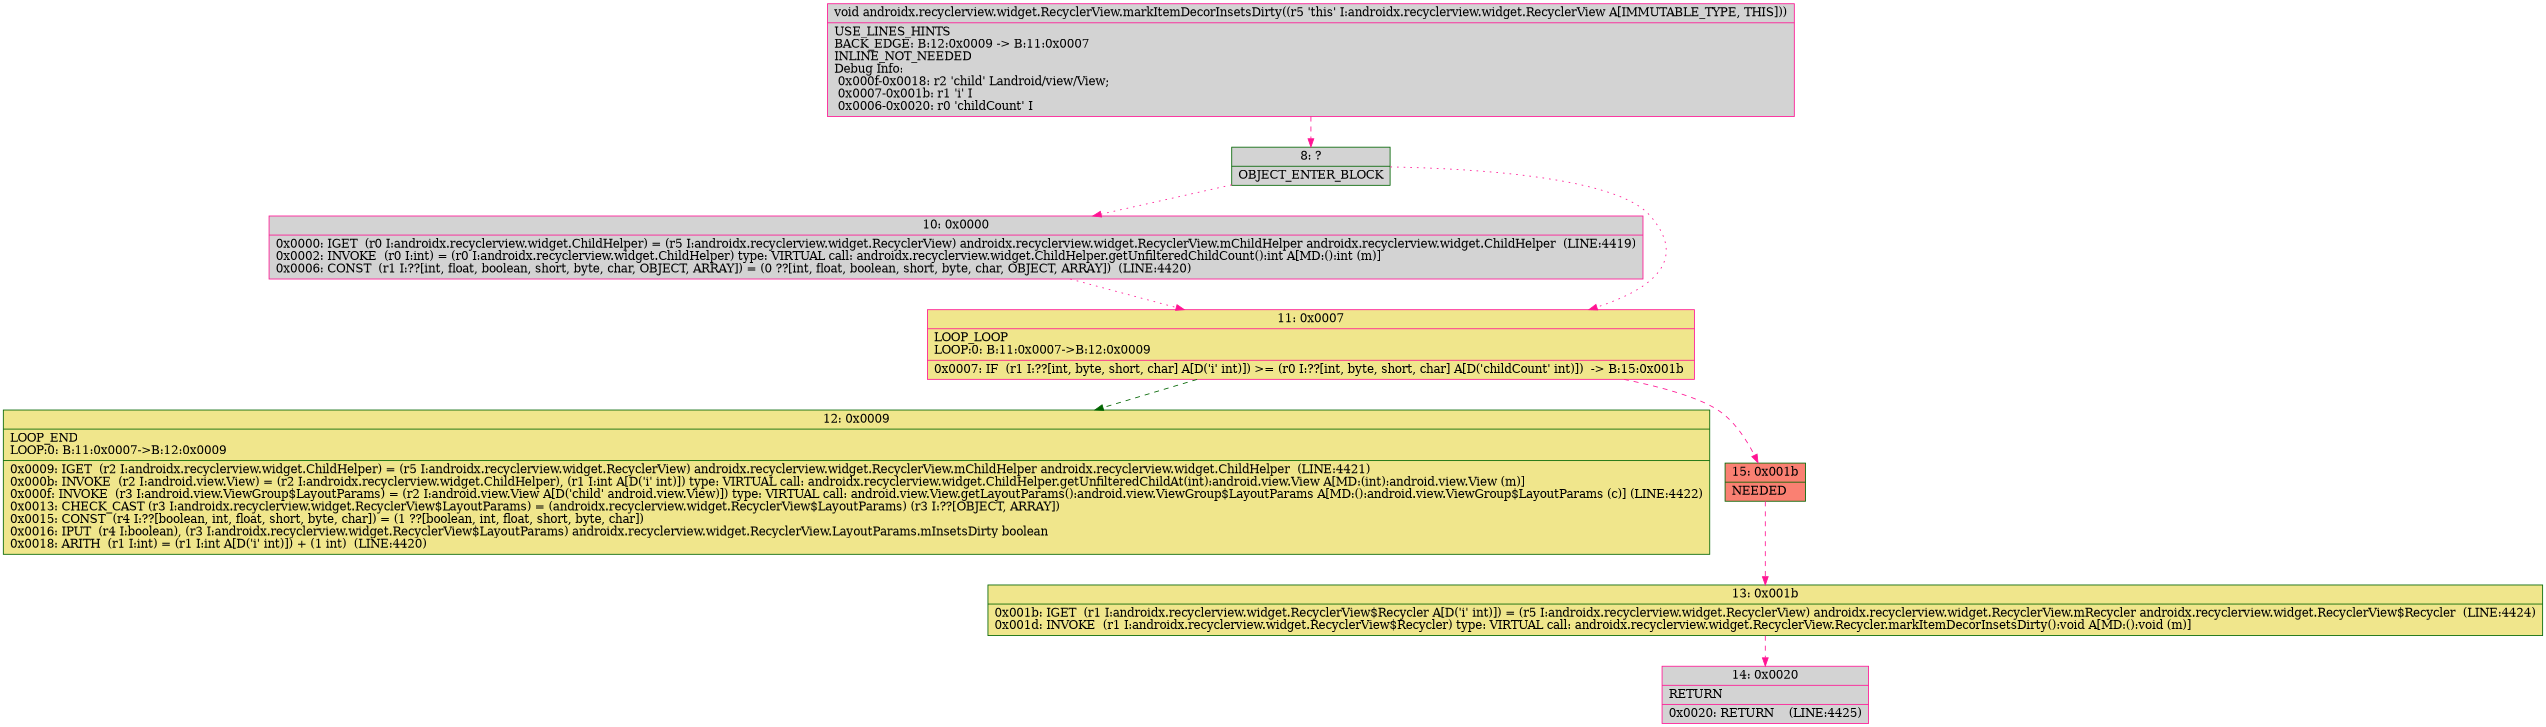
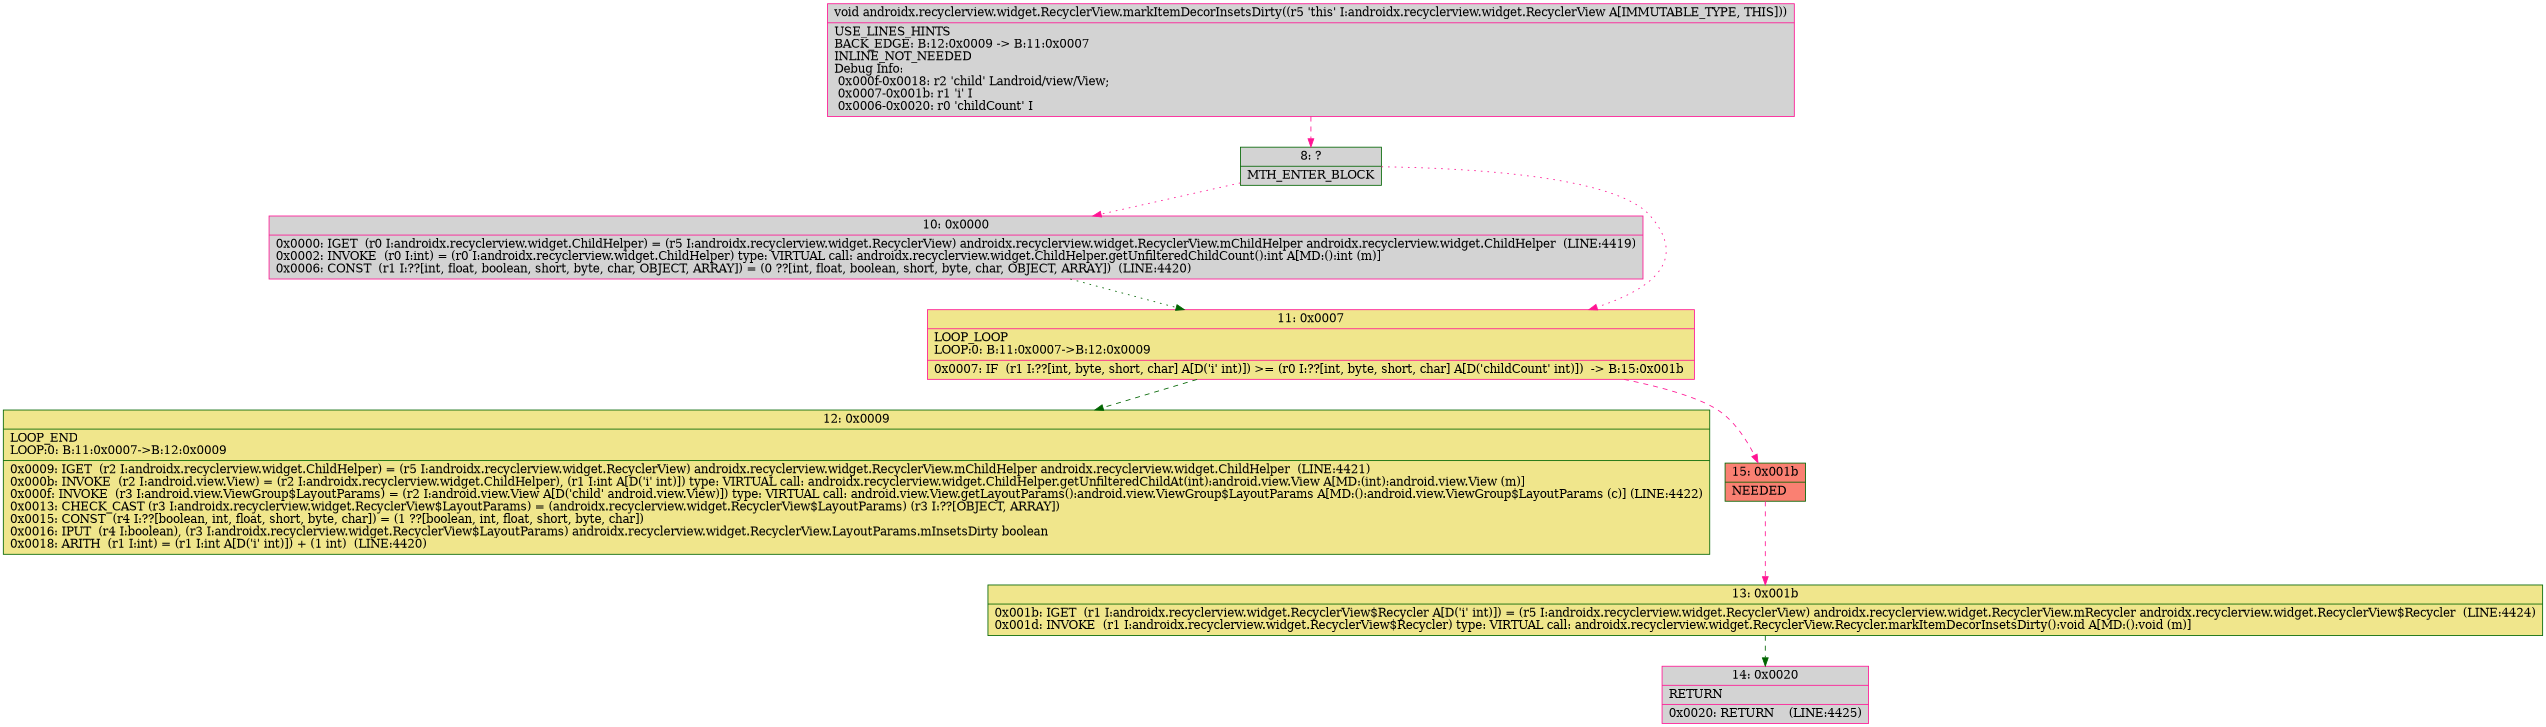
(1311, 175) -> (1311, 175)
(1123, 293) -> (1123, 293)
(1765, 647) -> (1765, 647)
